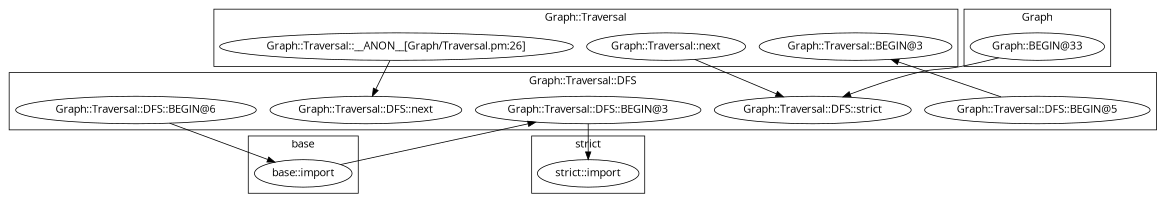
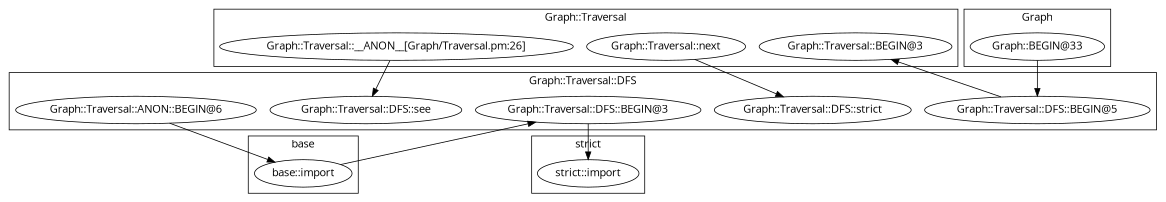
(897, 78) -> (1037, 77)
(136, 110) -> (136, 110)
(366, 110) -> (366, 110)
